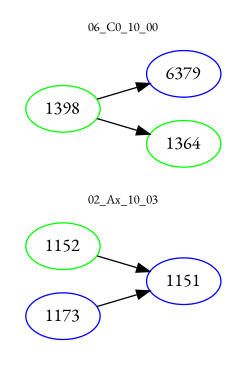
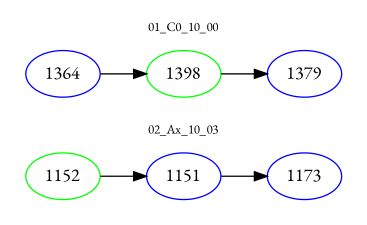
(123, 28) -> (184, 28)
(184, 74) -> (305, 74)
(117, 124) -> (117, 74)
(184, 144) -> (63, 74)
(117, 301) -> (238, 176)
